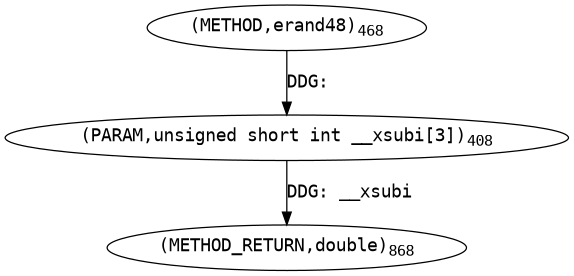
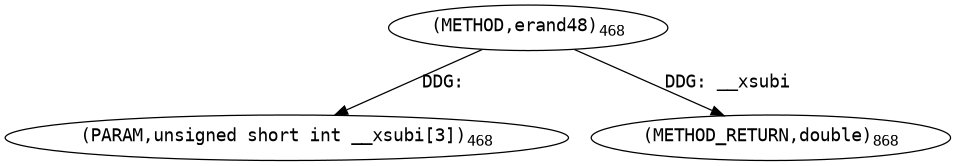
(480, 136) -> (480, 136)
(287, 186) -> (643, 80)
